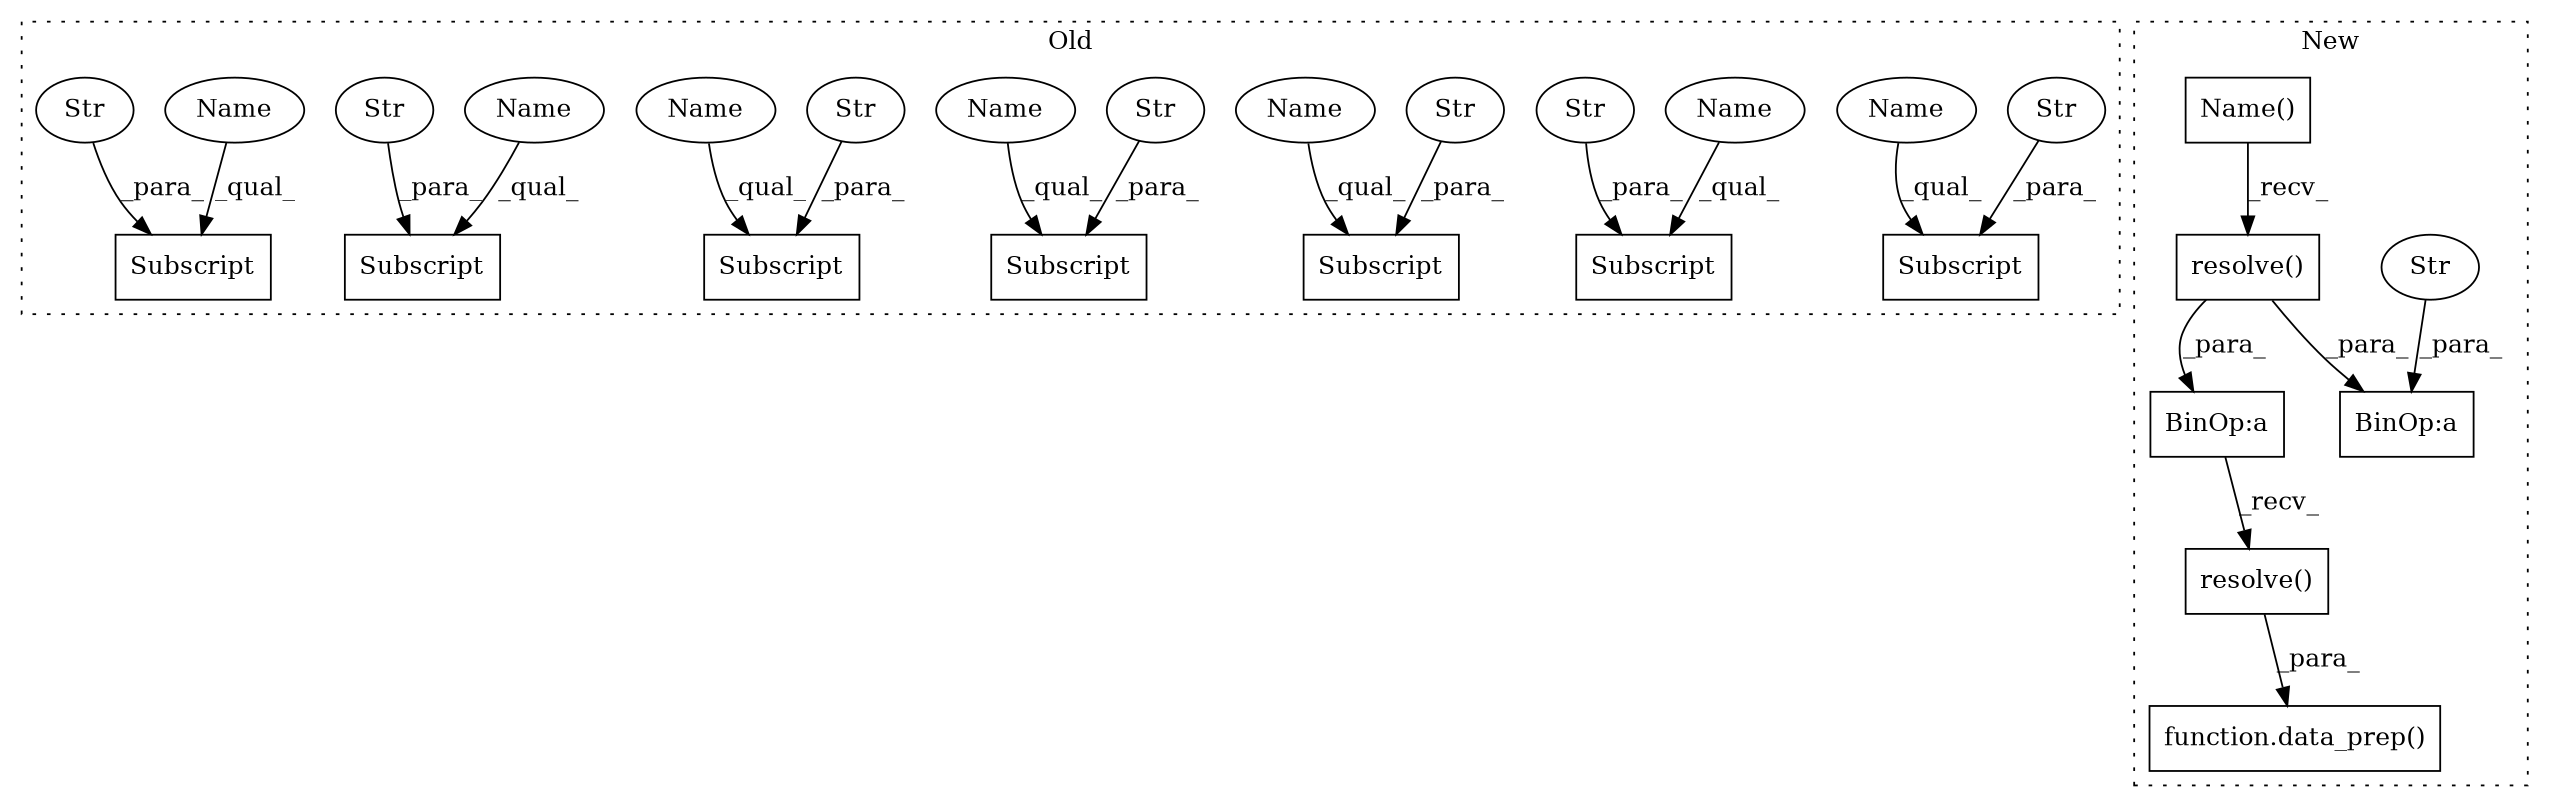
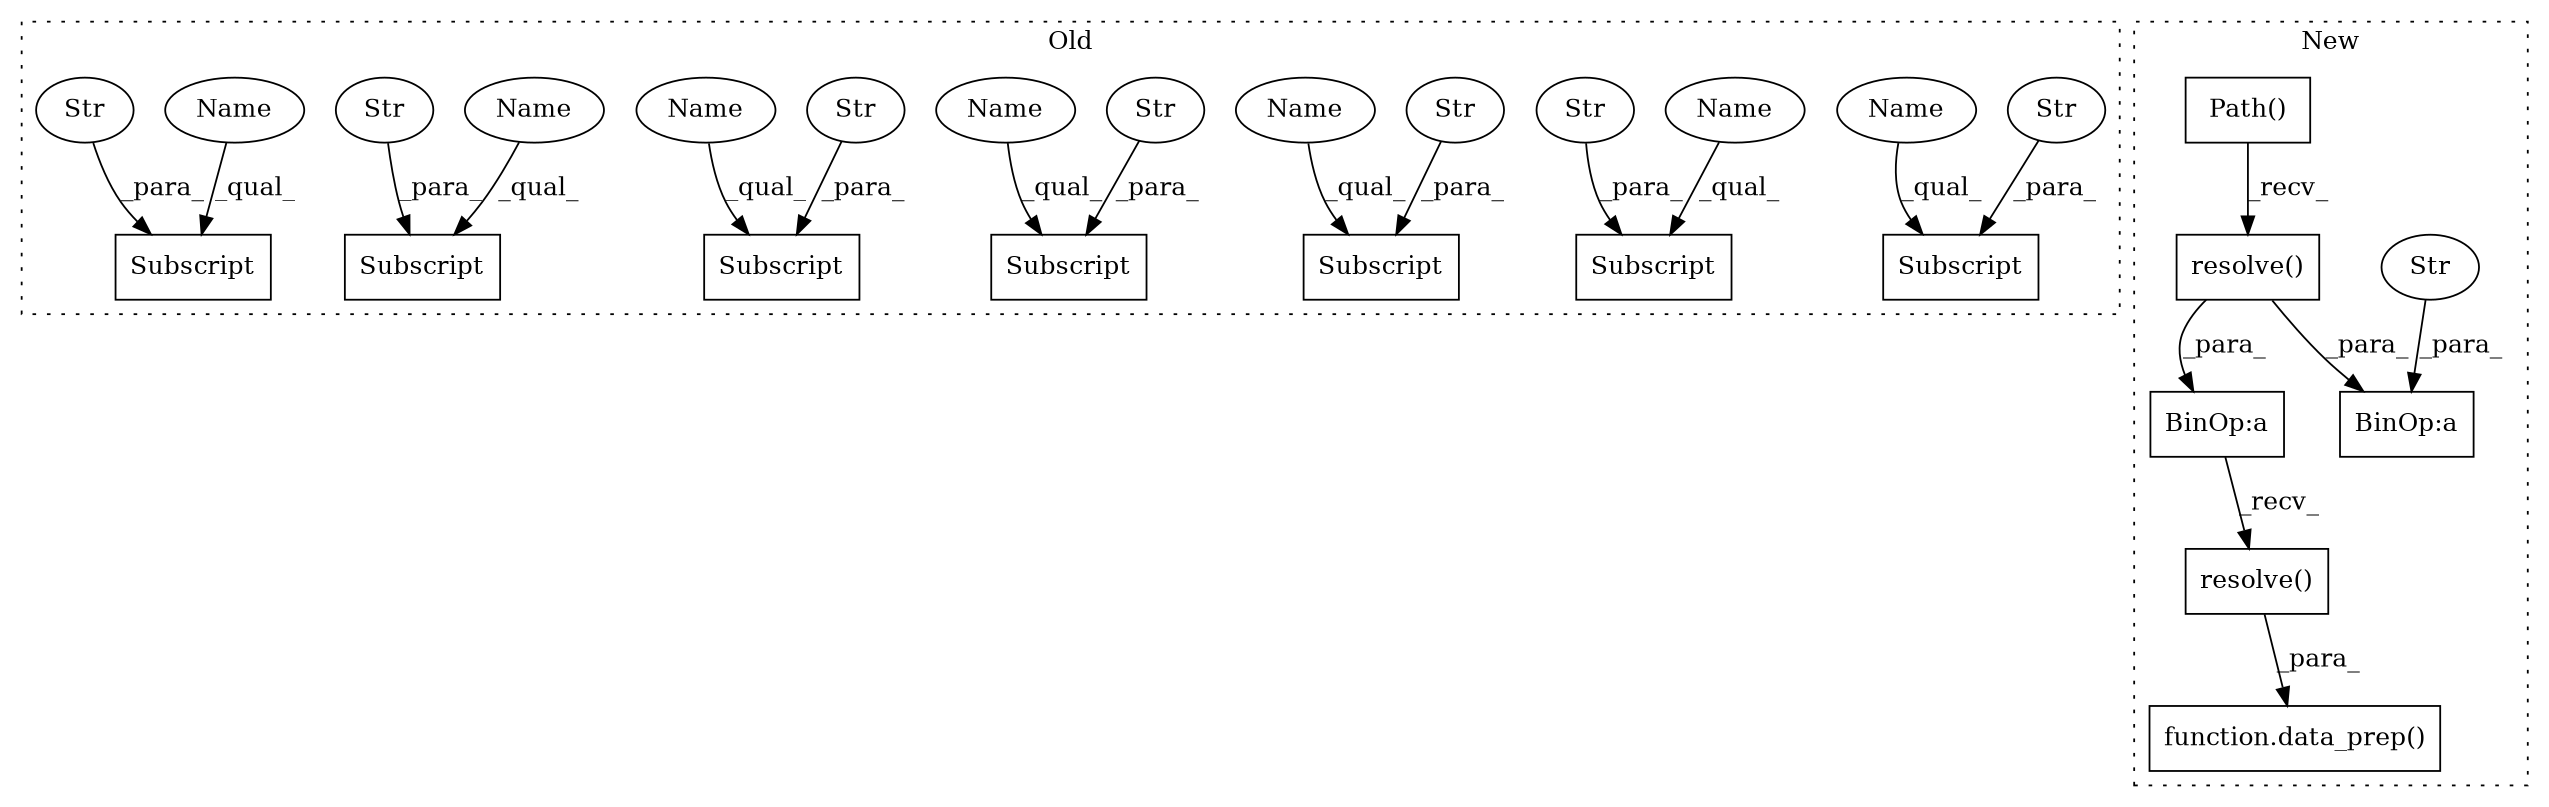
(2248, 110) -> (2248, 110)
